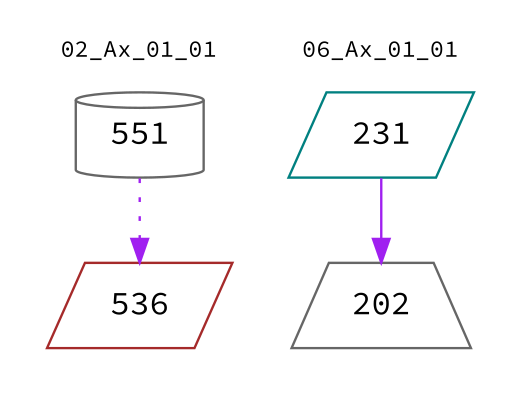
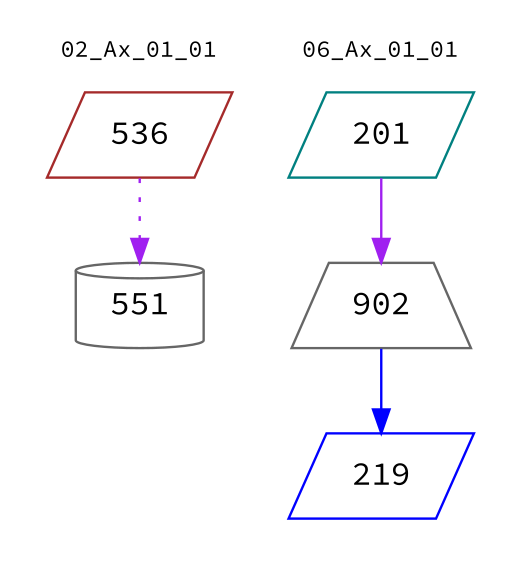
(381, 135) -> (381, 135)
(140, 209) -> (140, 209)
(381, 305) -> (381, 305)
none -> (381, 476)
